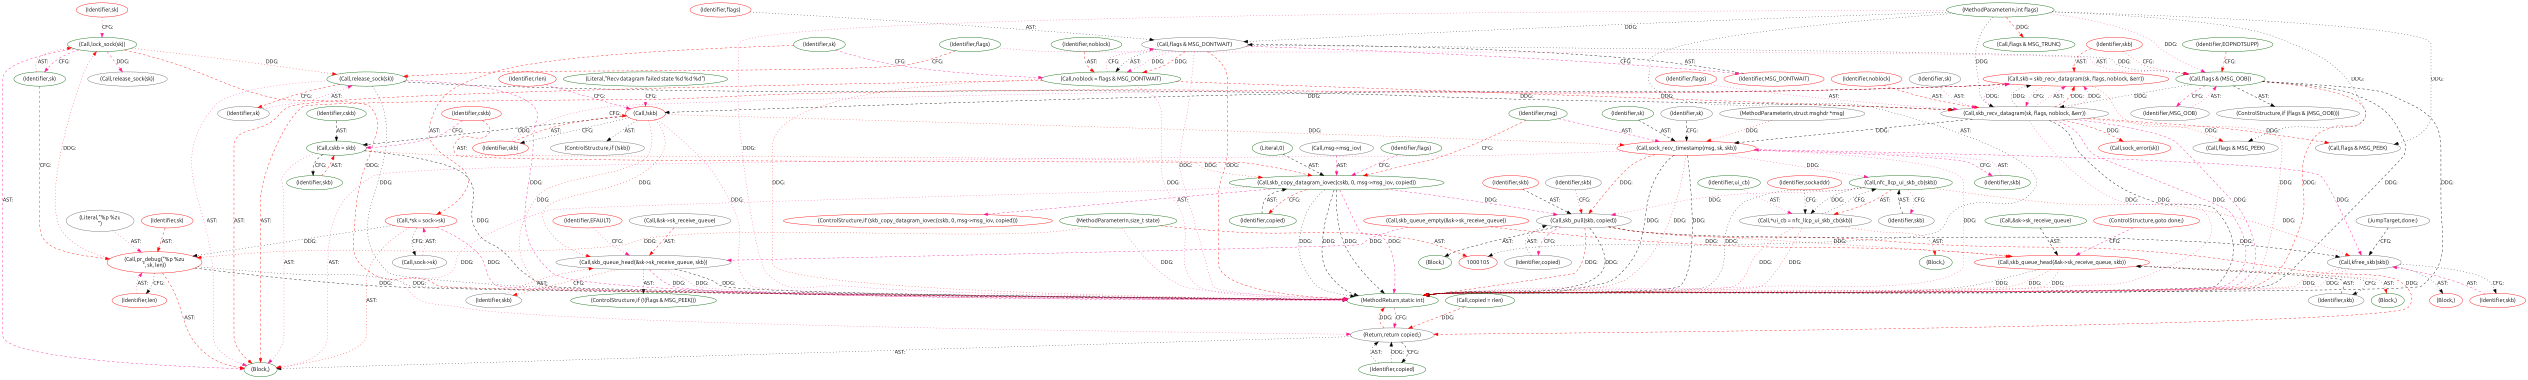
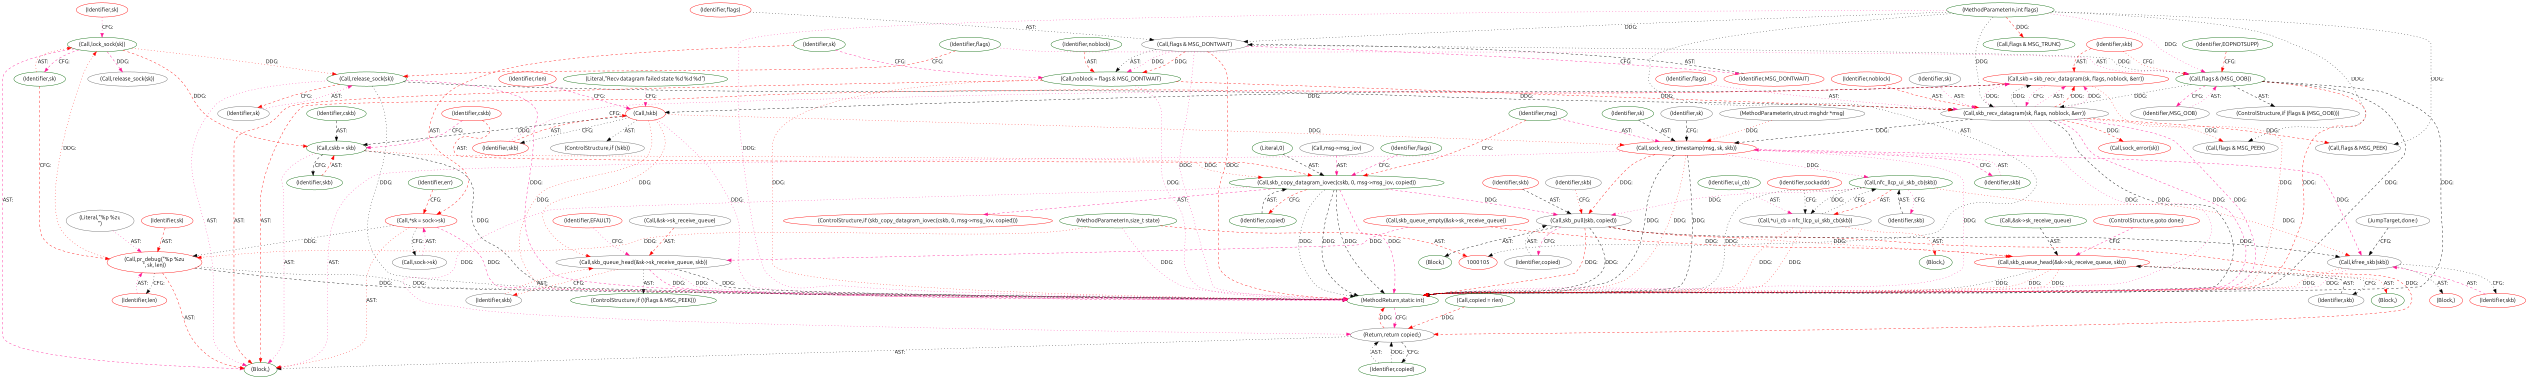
(1119, 55) -> none
none -> (435, 183)
(363, 267) -> (204, 113)
